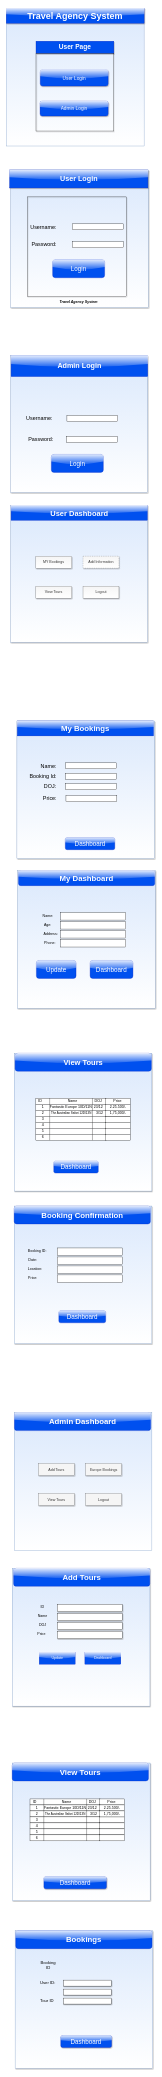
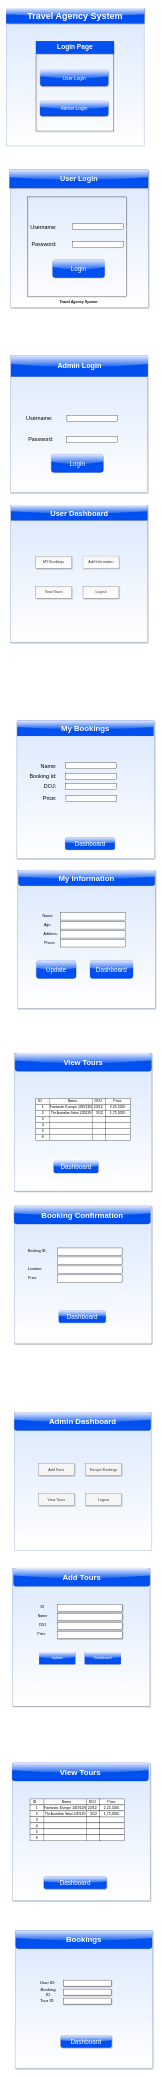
(75, 45) -> (75, 45)
(87, 878) -> (87, 878)
(33, 1260) -> none
(48, 1967) -> (48, 1994)
